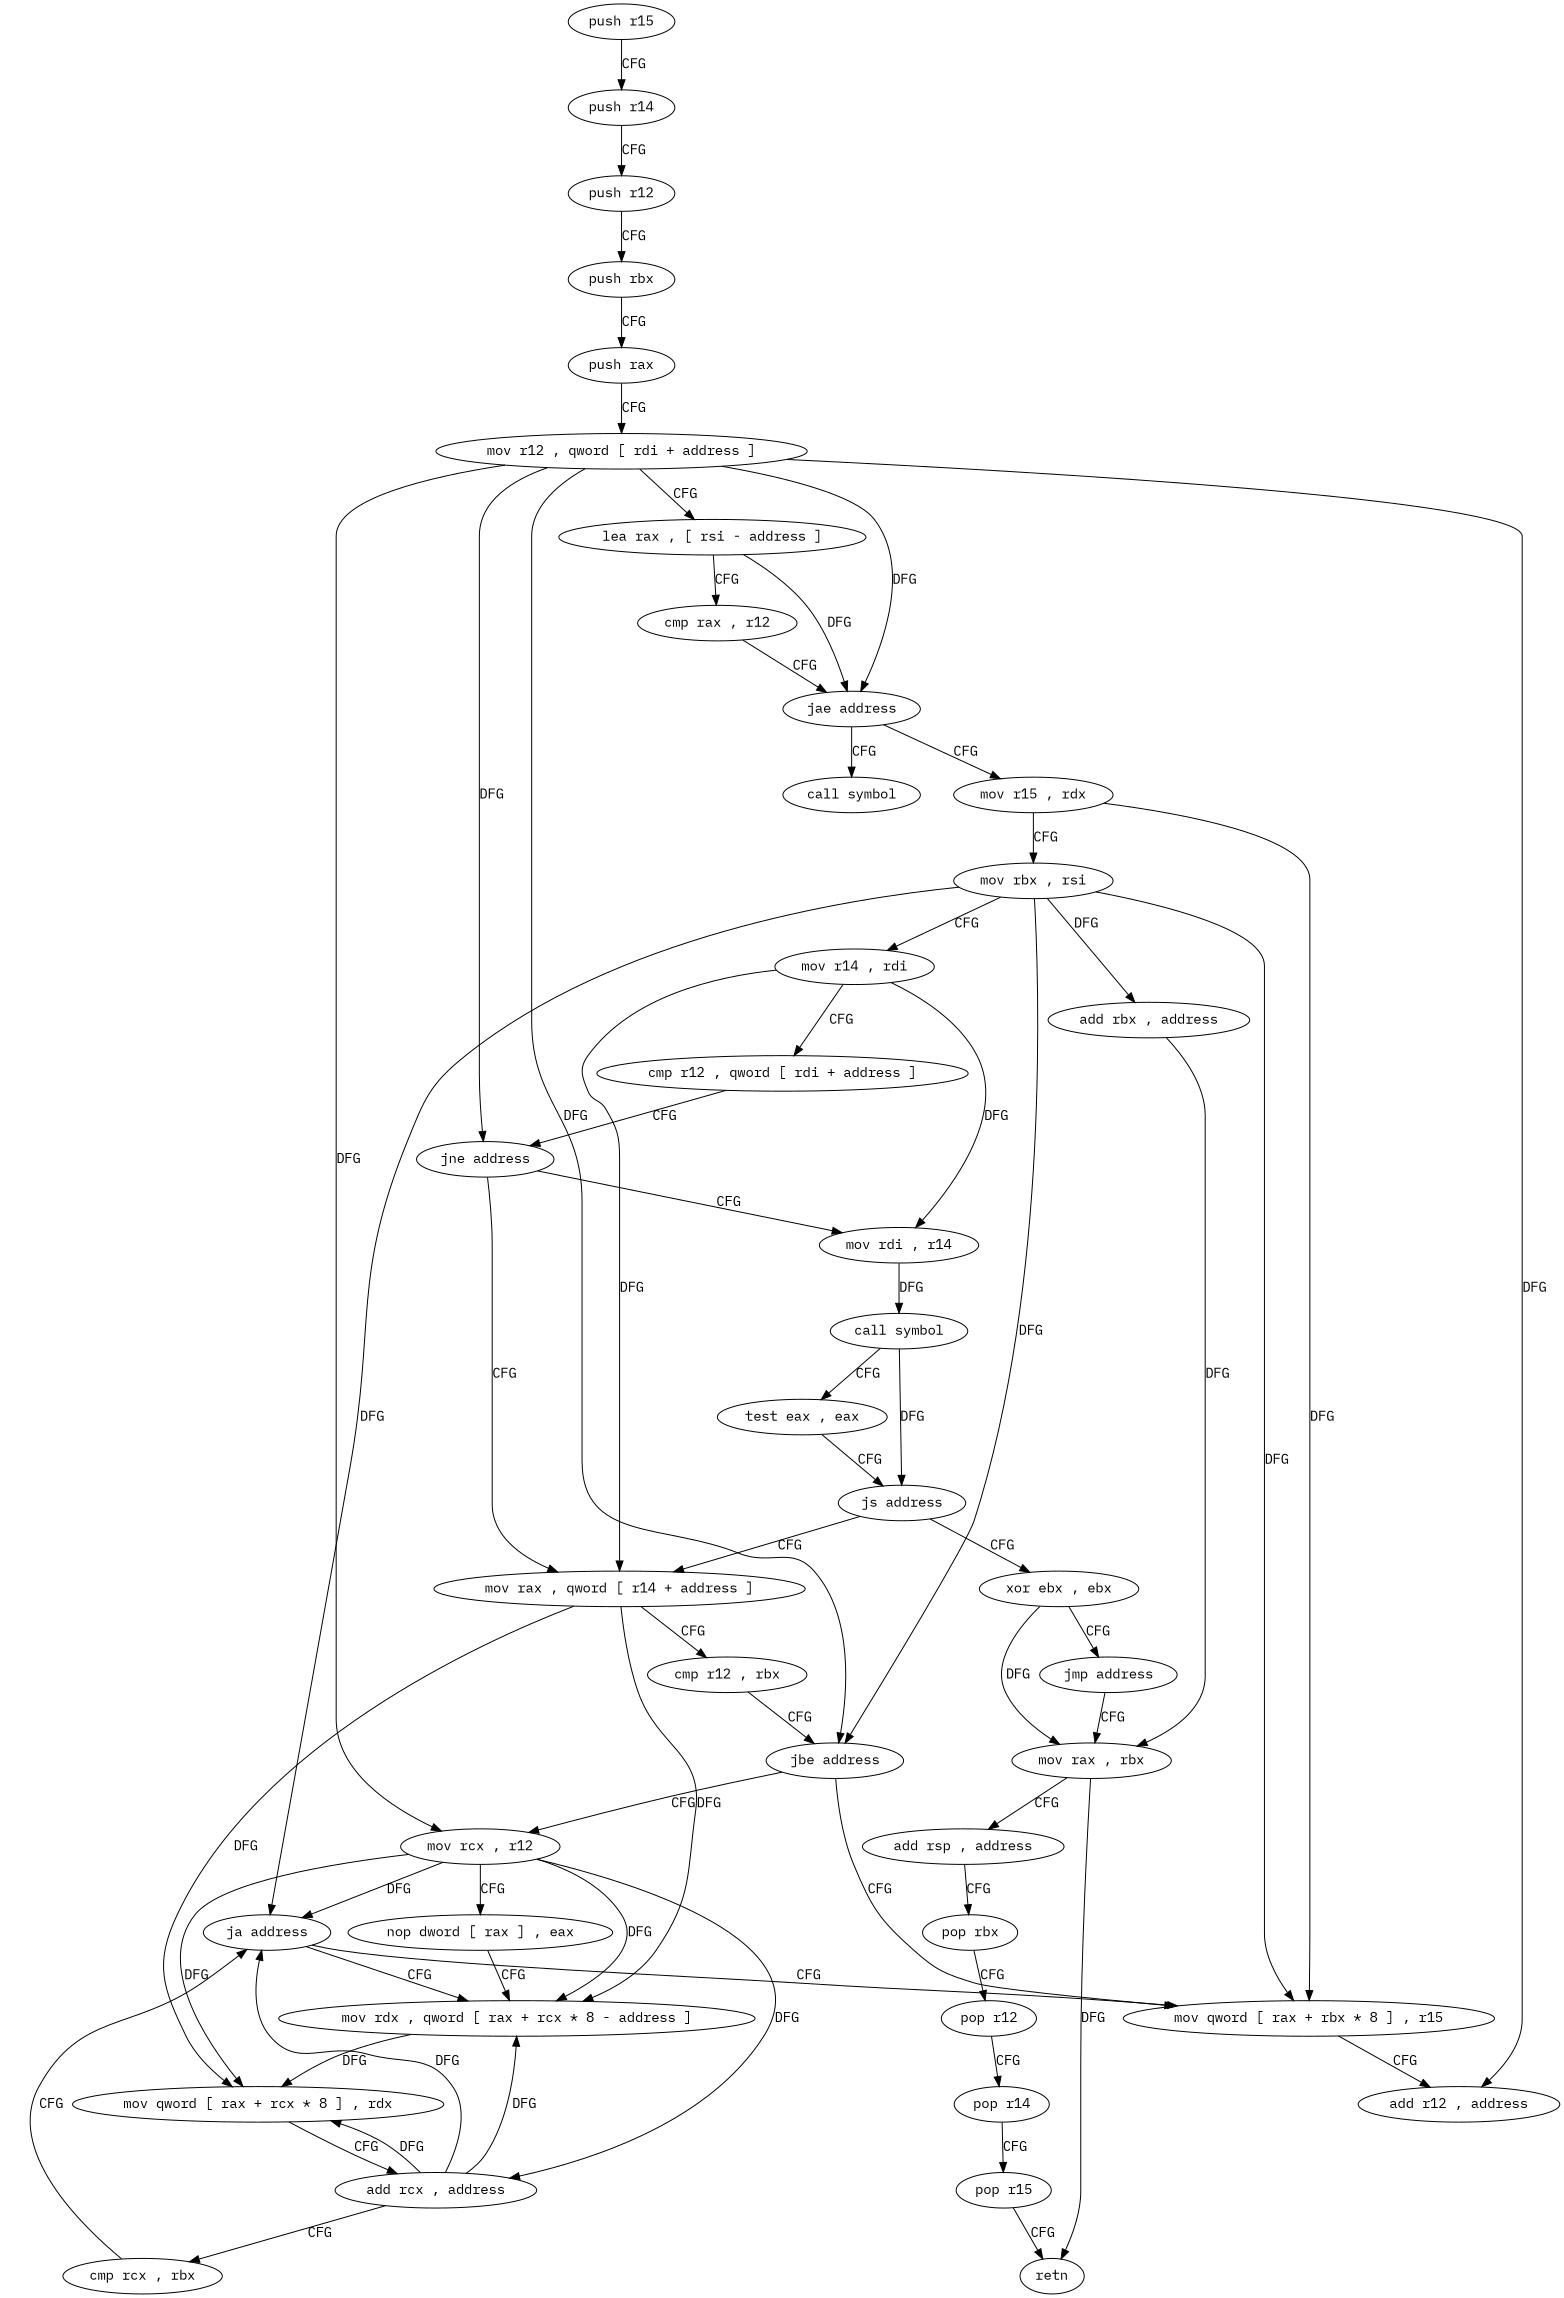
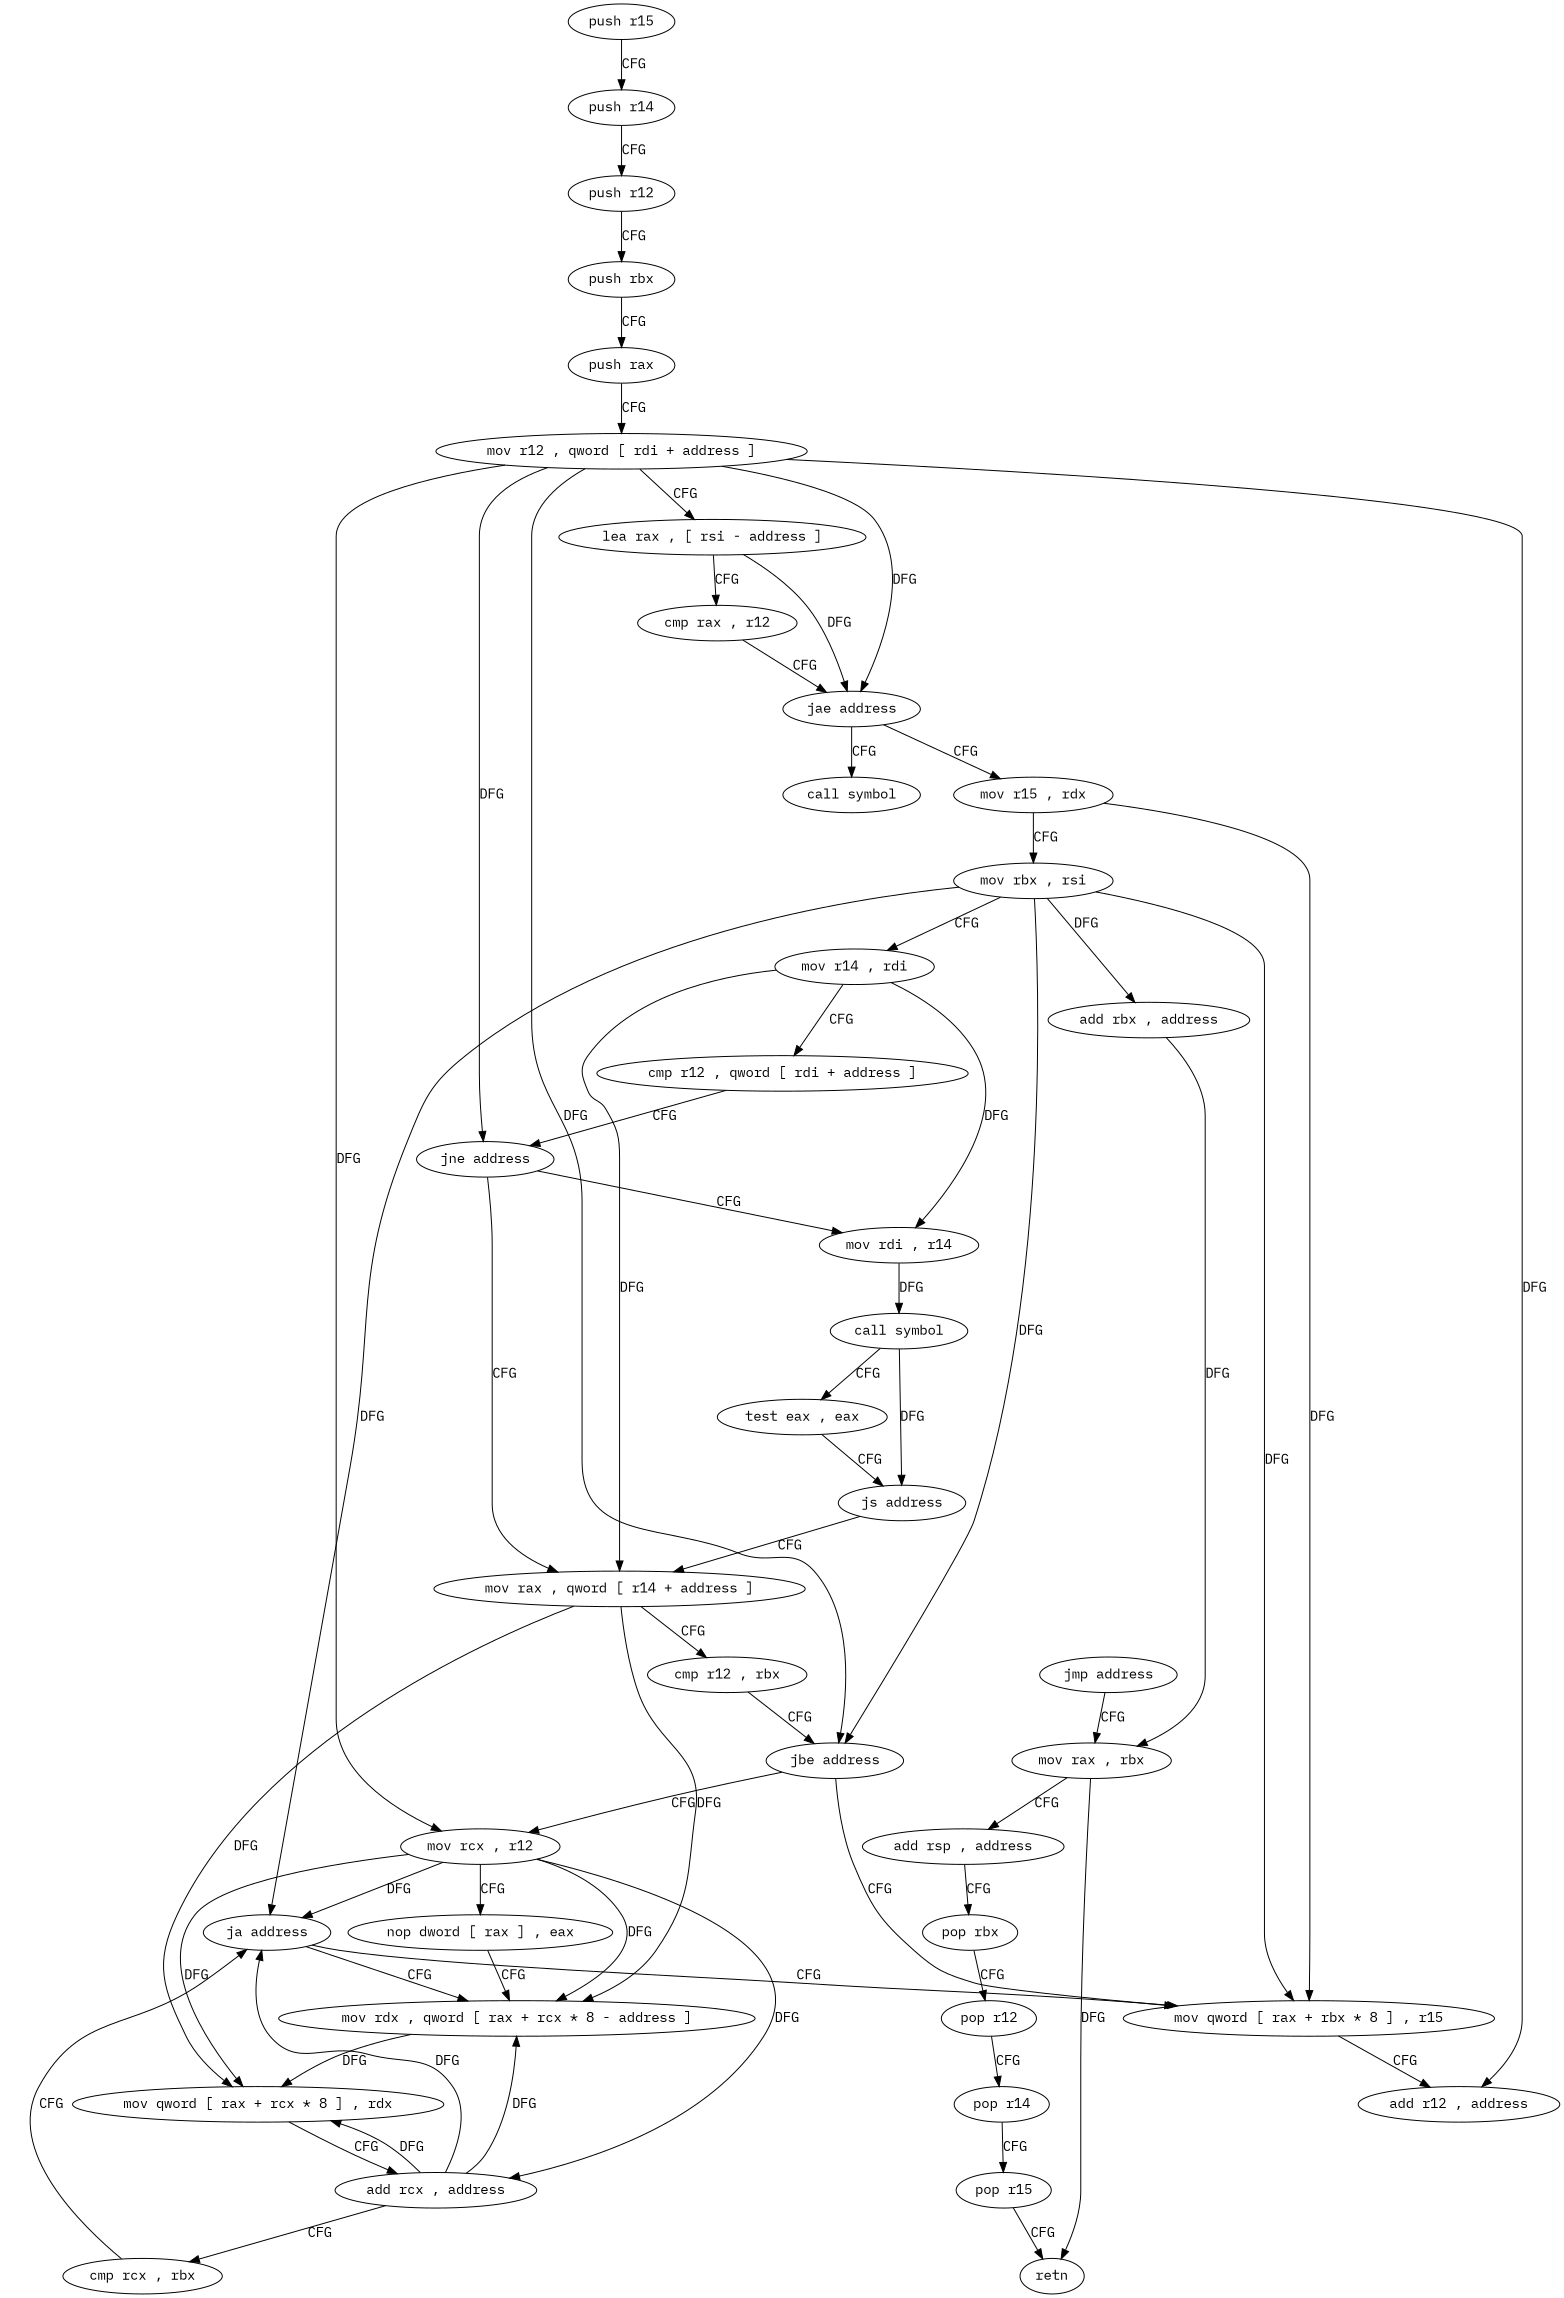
(1059, 1589) -> none
